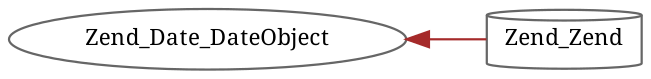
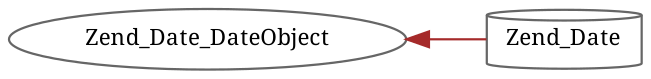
(564, 39) -> (564, 39)
